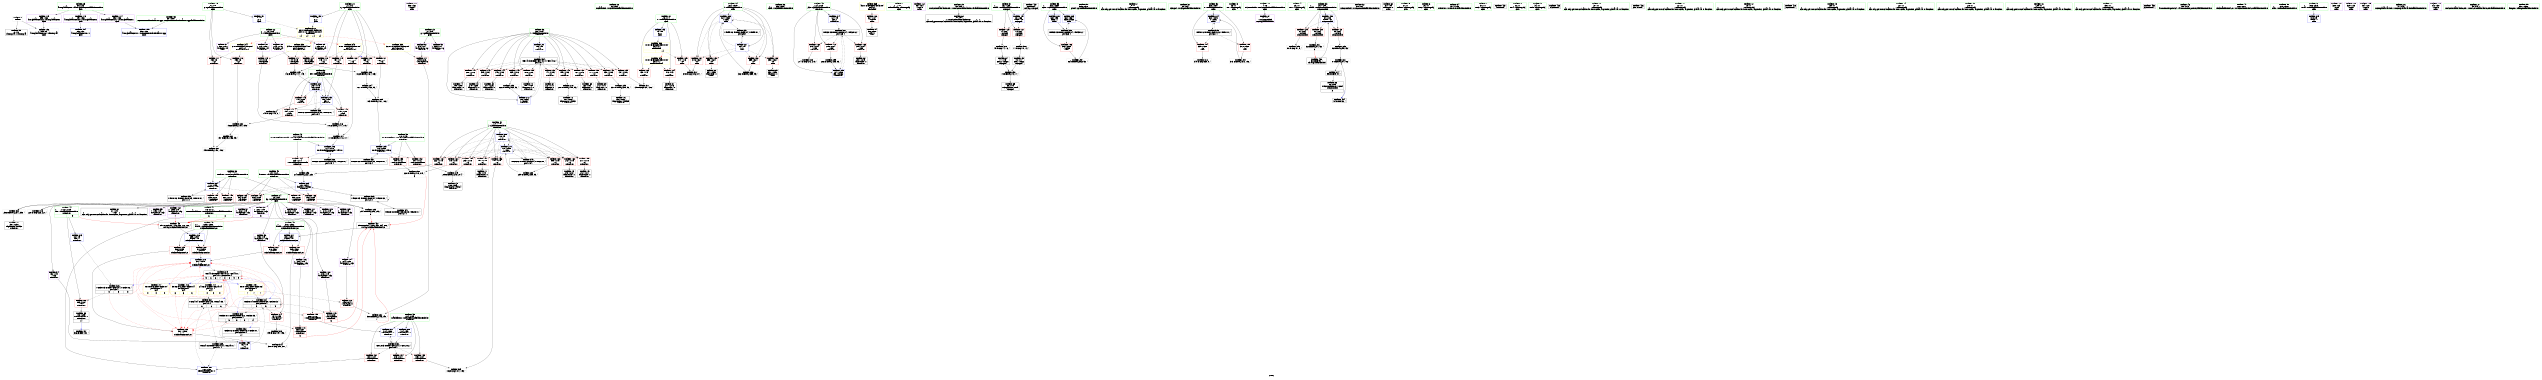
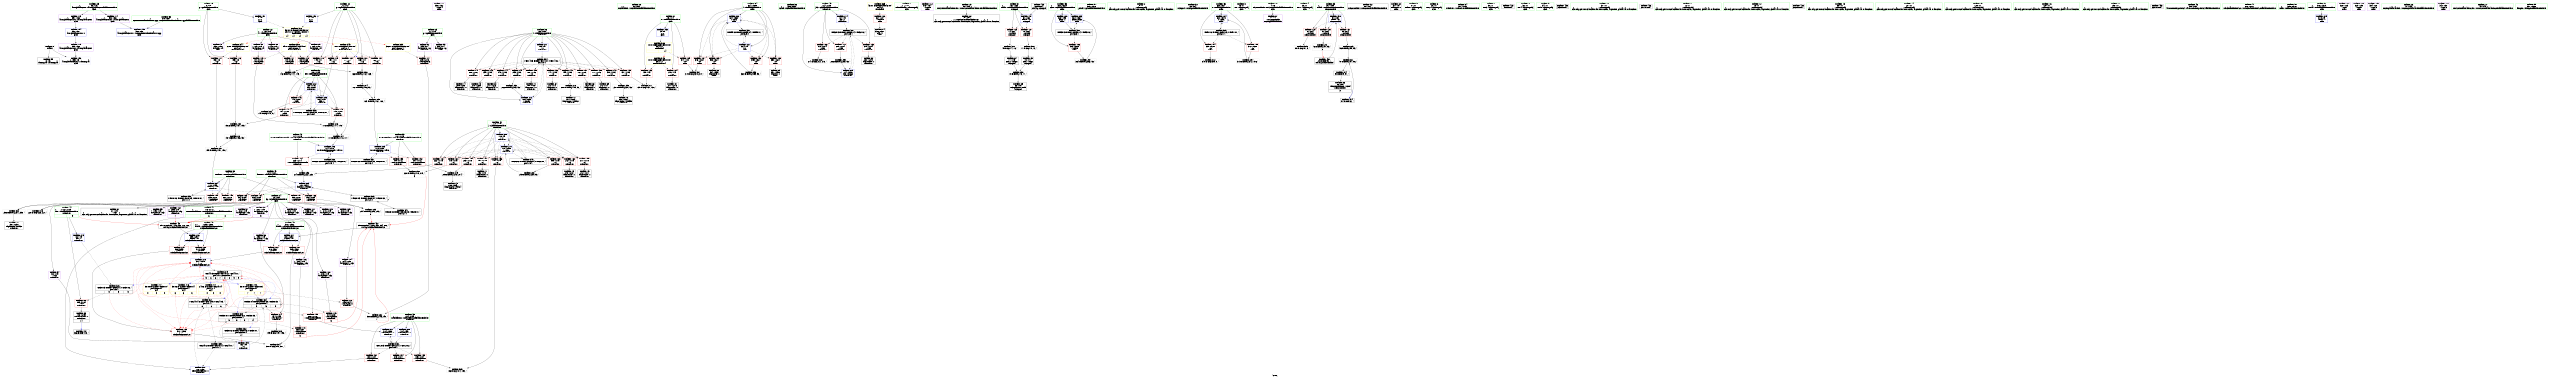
(63, 13) -> (76, 39)
